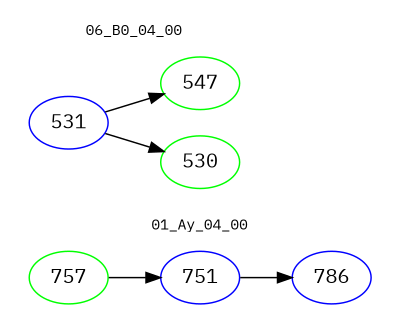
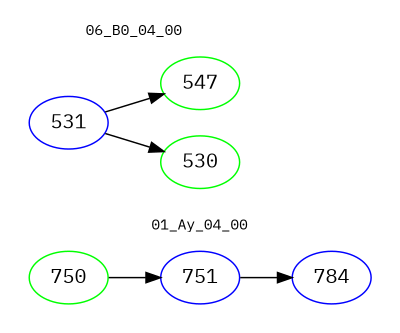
(69, 278) -> (69, 278)
(332, 278) -> (332, 278)
